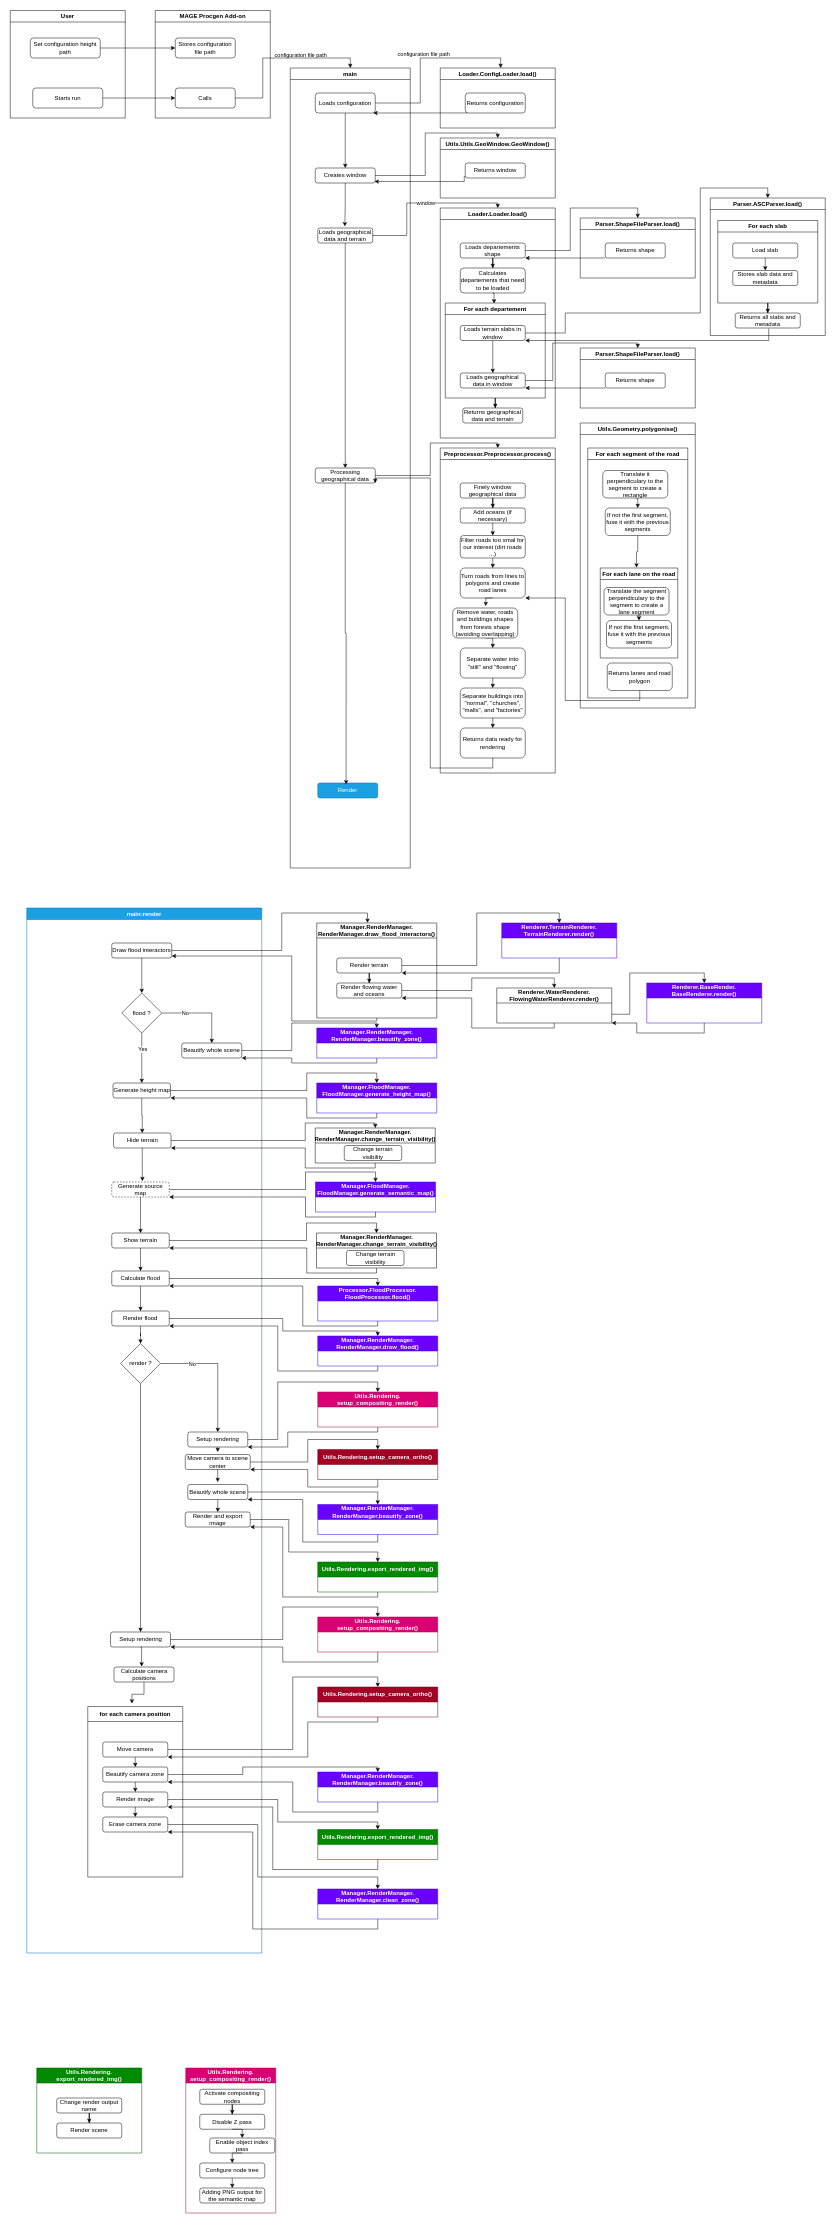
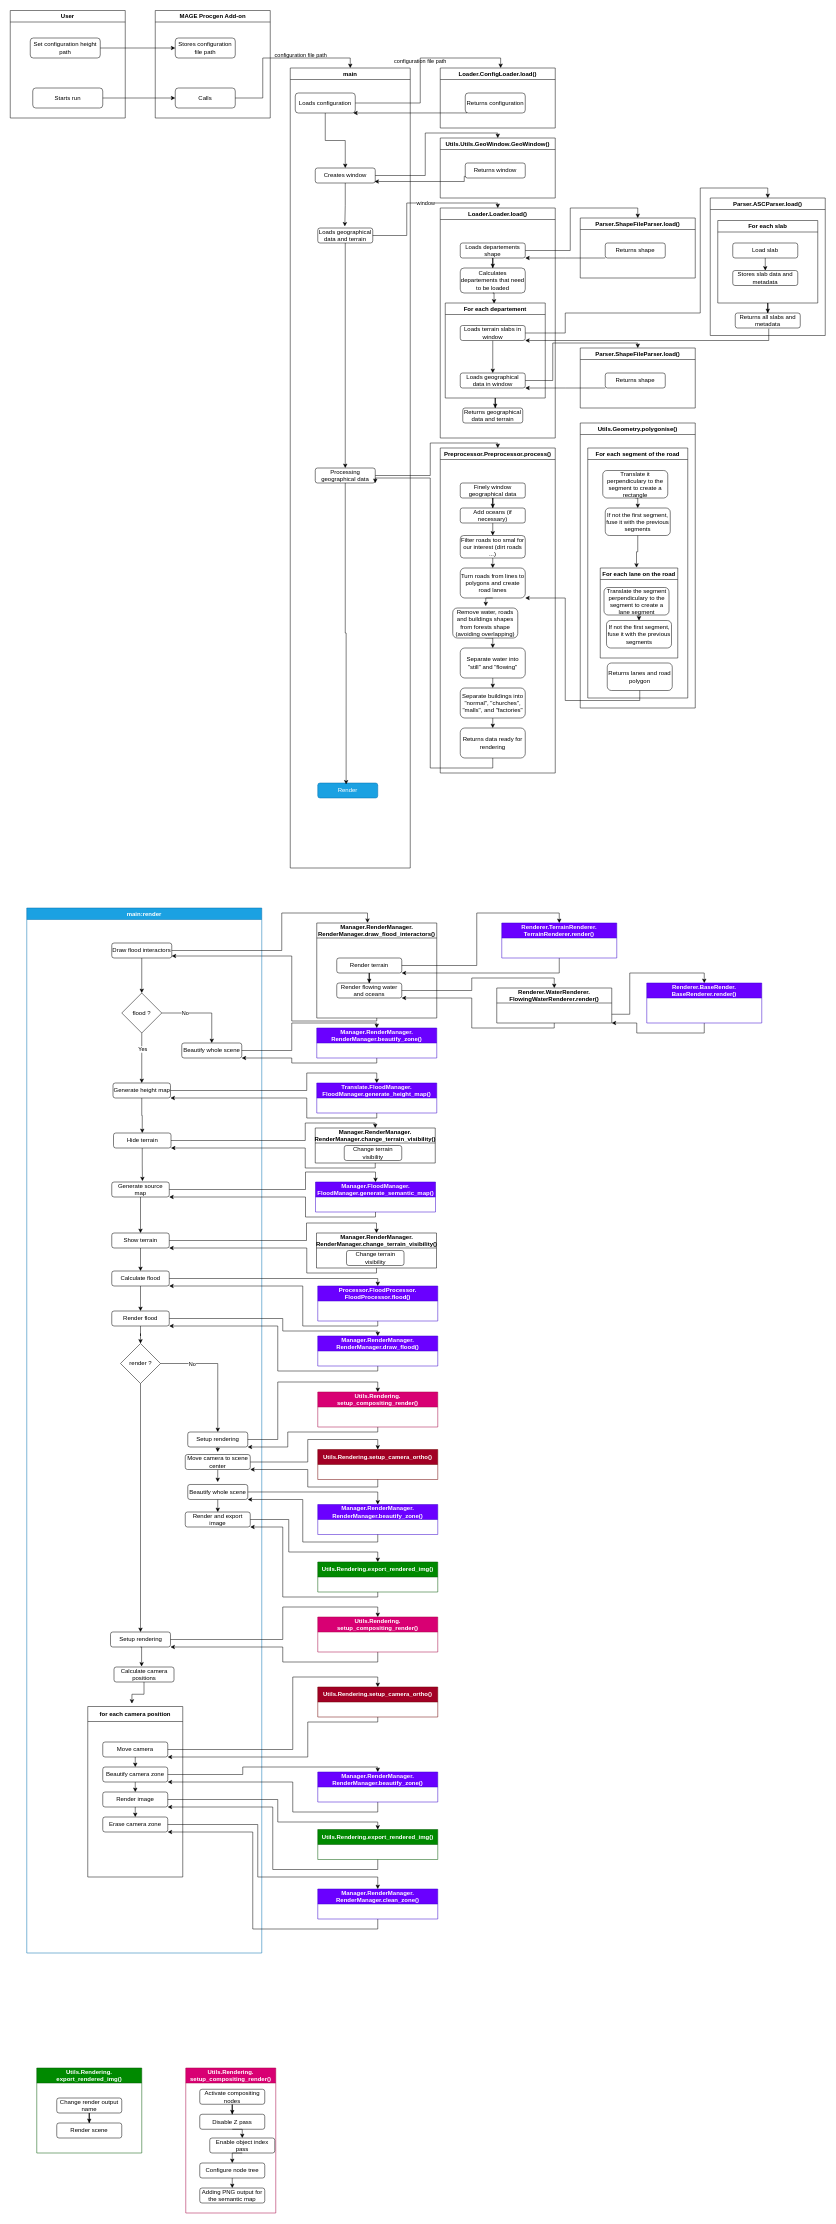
(345, 103) -> (325, 103)
(377, 1090) -> (377, 1090)
(141, 1189) -> (141, 1189)
